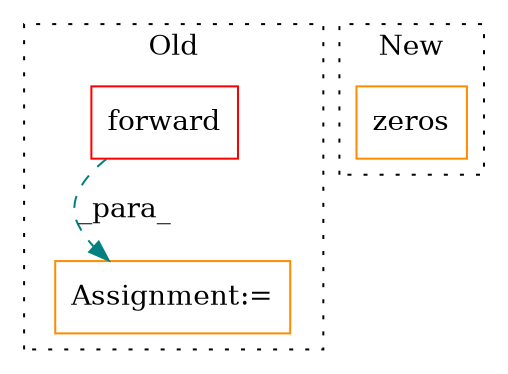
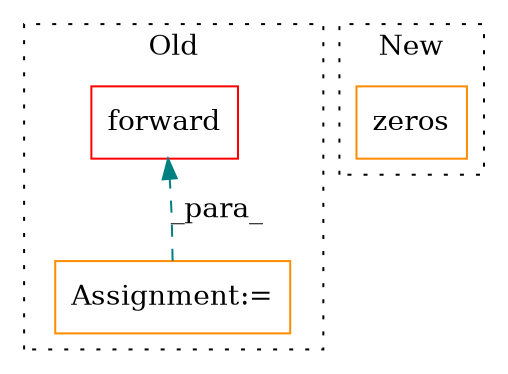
(76, 200) -> (172, 220)
